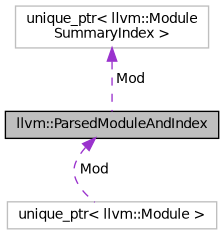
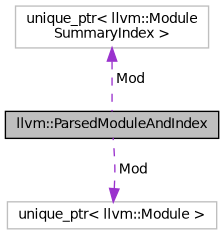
(75, 177) -> (115, 163)
